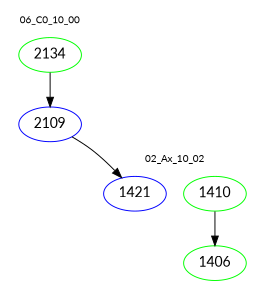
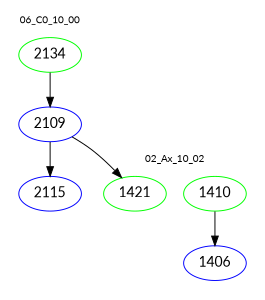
none -> (50, 194)
(135, 194) -> (135, 194)
(215, 263) -> (215, 263)
